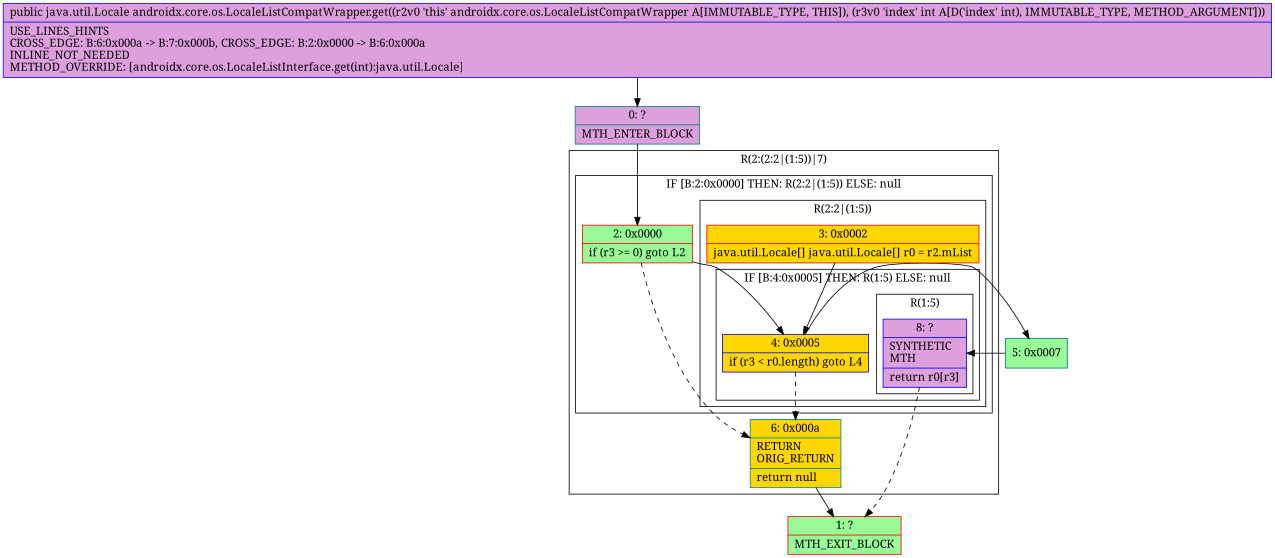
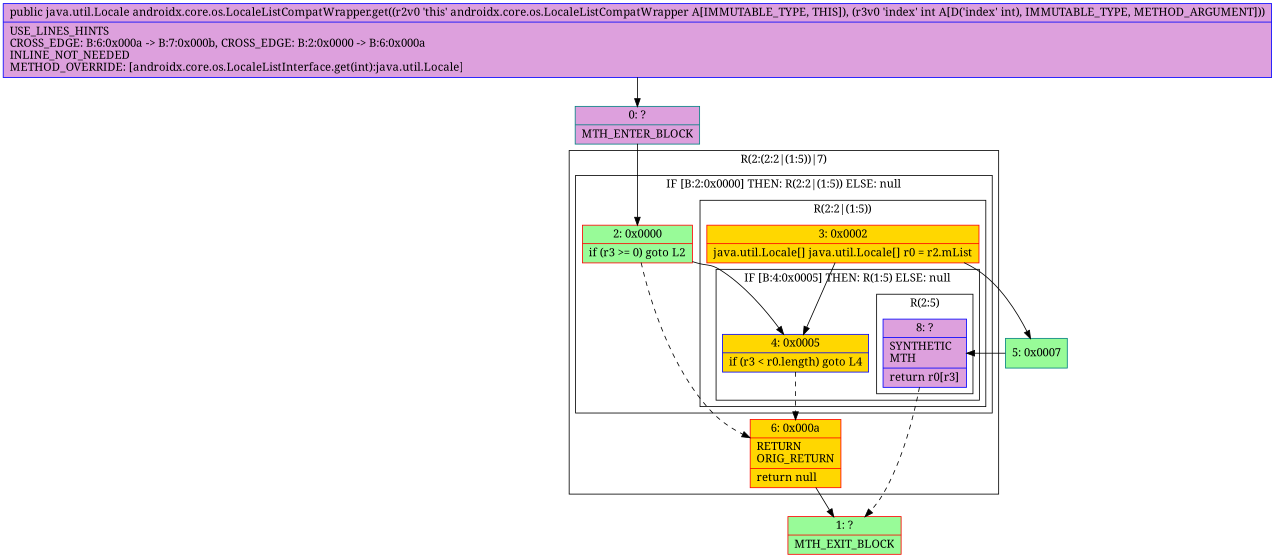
(916, 263) -> (1004, 295)
(925, 303) -> (925, 303)
(796, 454) -> (796, 454)
